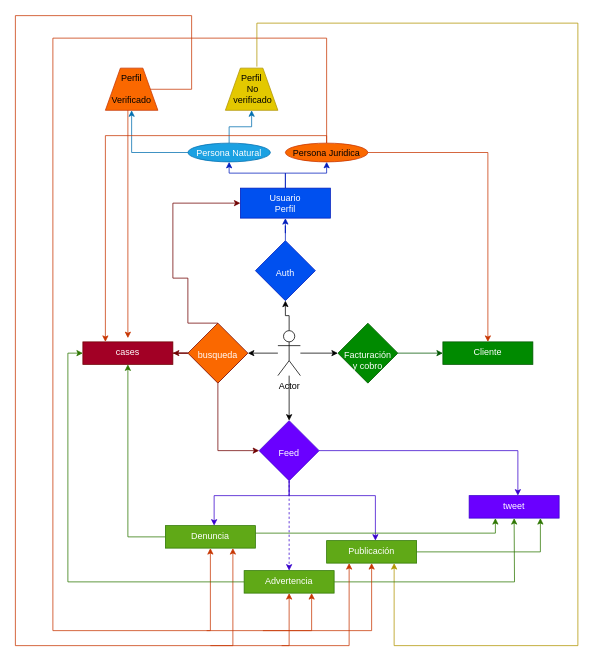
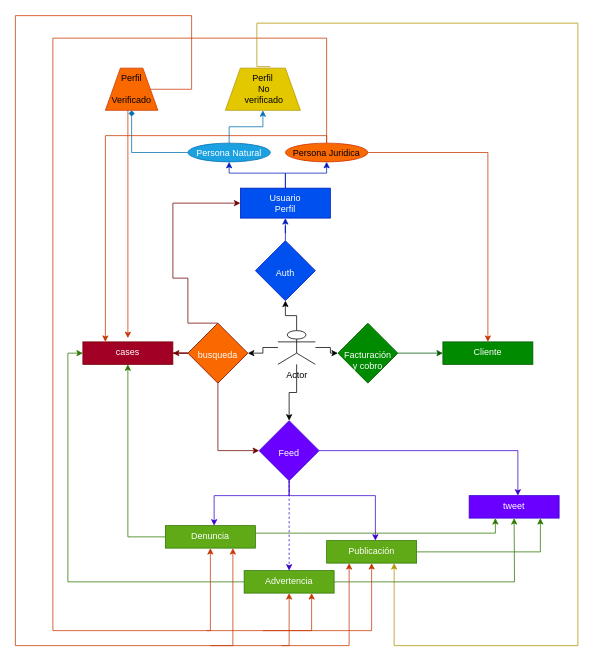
(252, 89) -> (263, 89)
(132, 117) -> (132, 117)
(289, 353) -> (297, 347)
